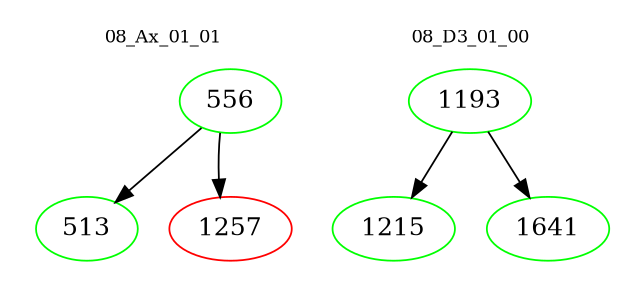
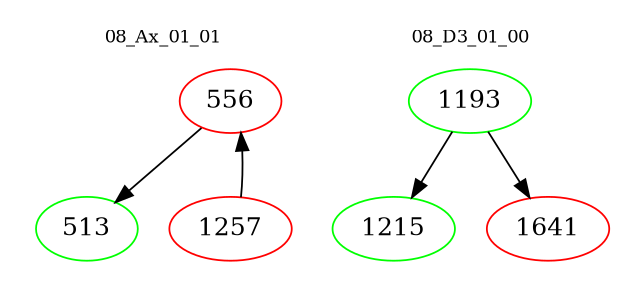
(231, 101) -> (231, 101)
(219, 156) -> (242, 174)
(548, 229) -> (548, 229)
